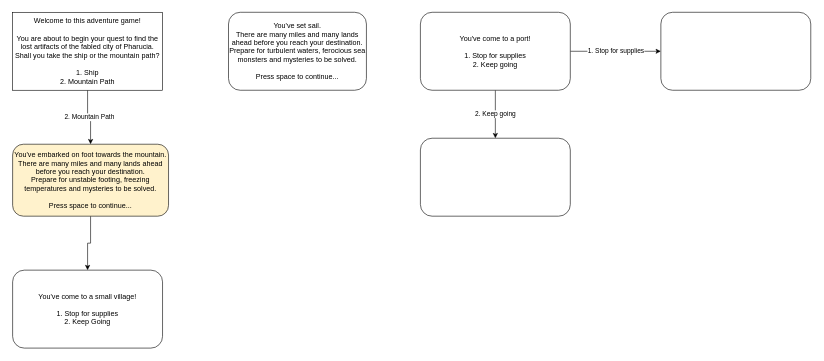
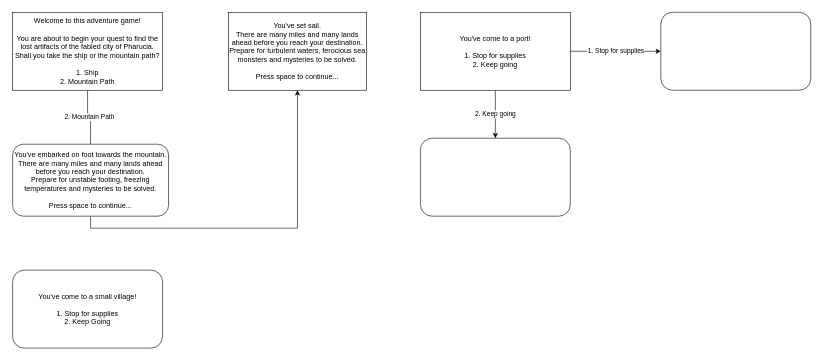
(297, 51) -> (297, 51)
(495, 51) -> (495, 51)
(90, 138) -> (90, 140)
(90, 180) -> (90, 180)
(87, 245) -> (297, 162)
